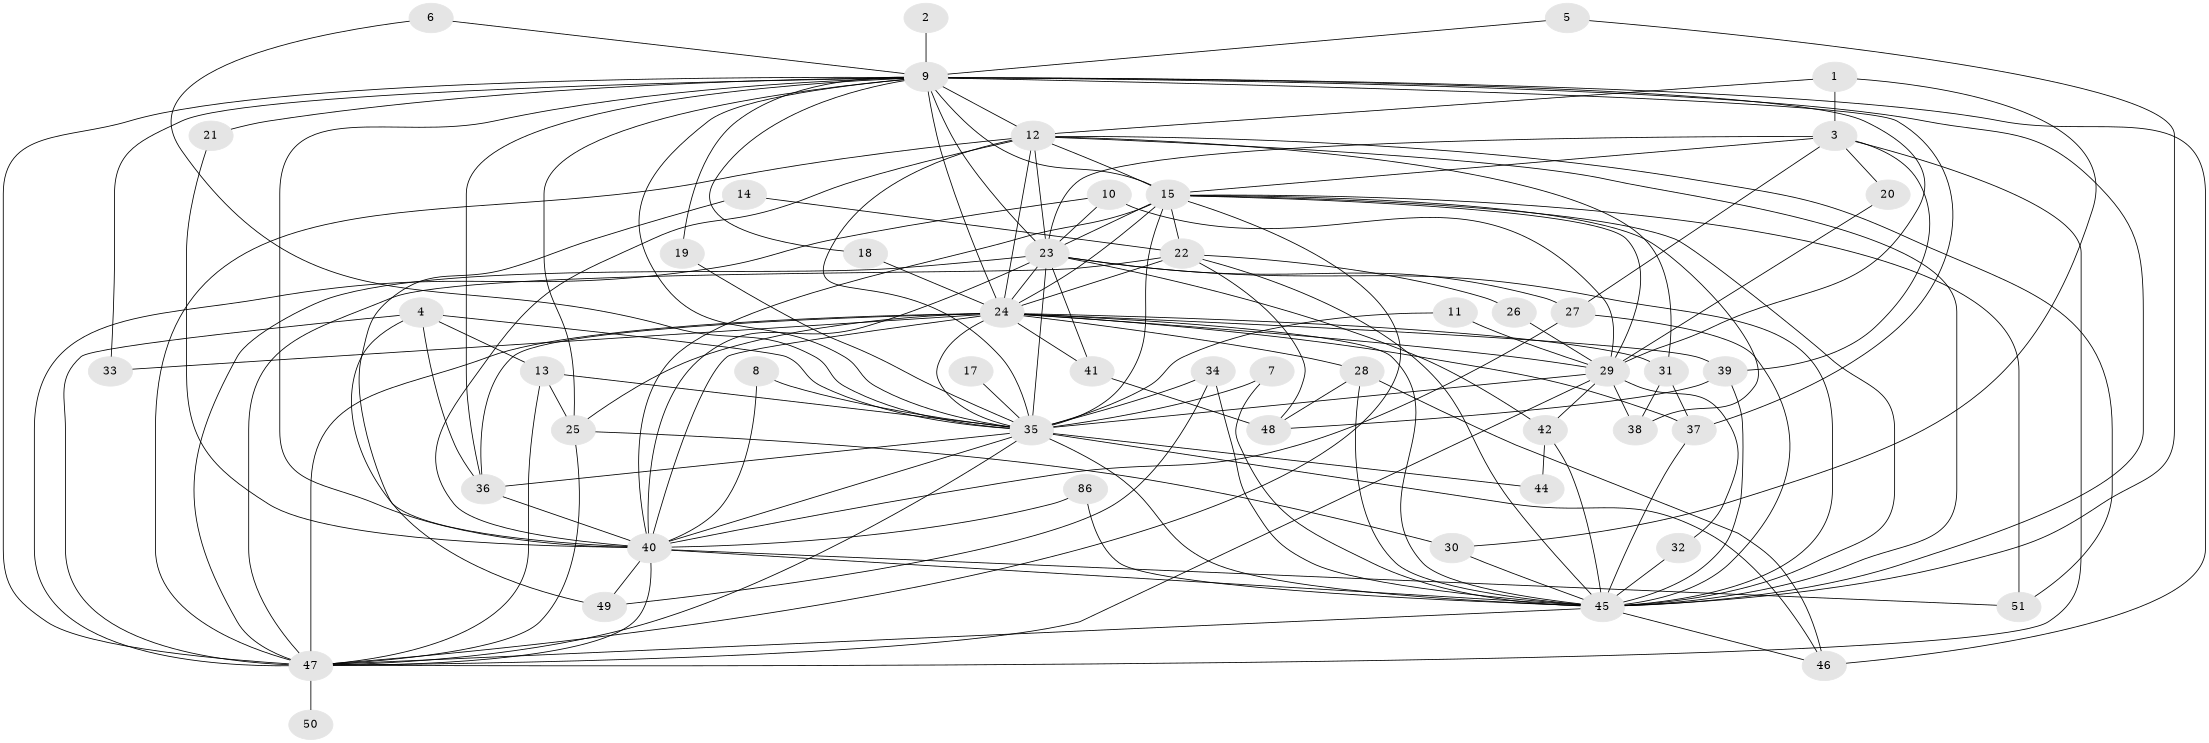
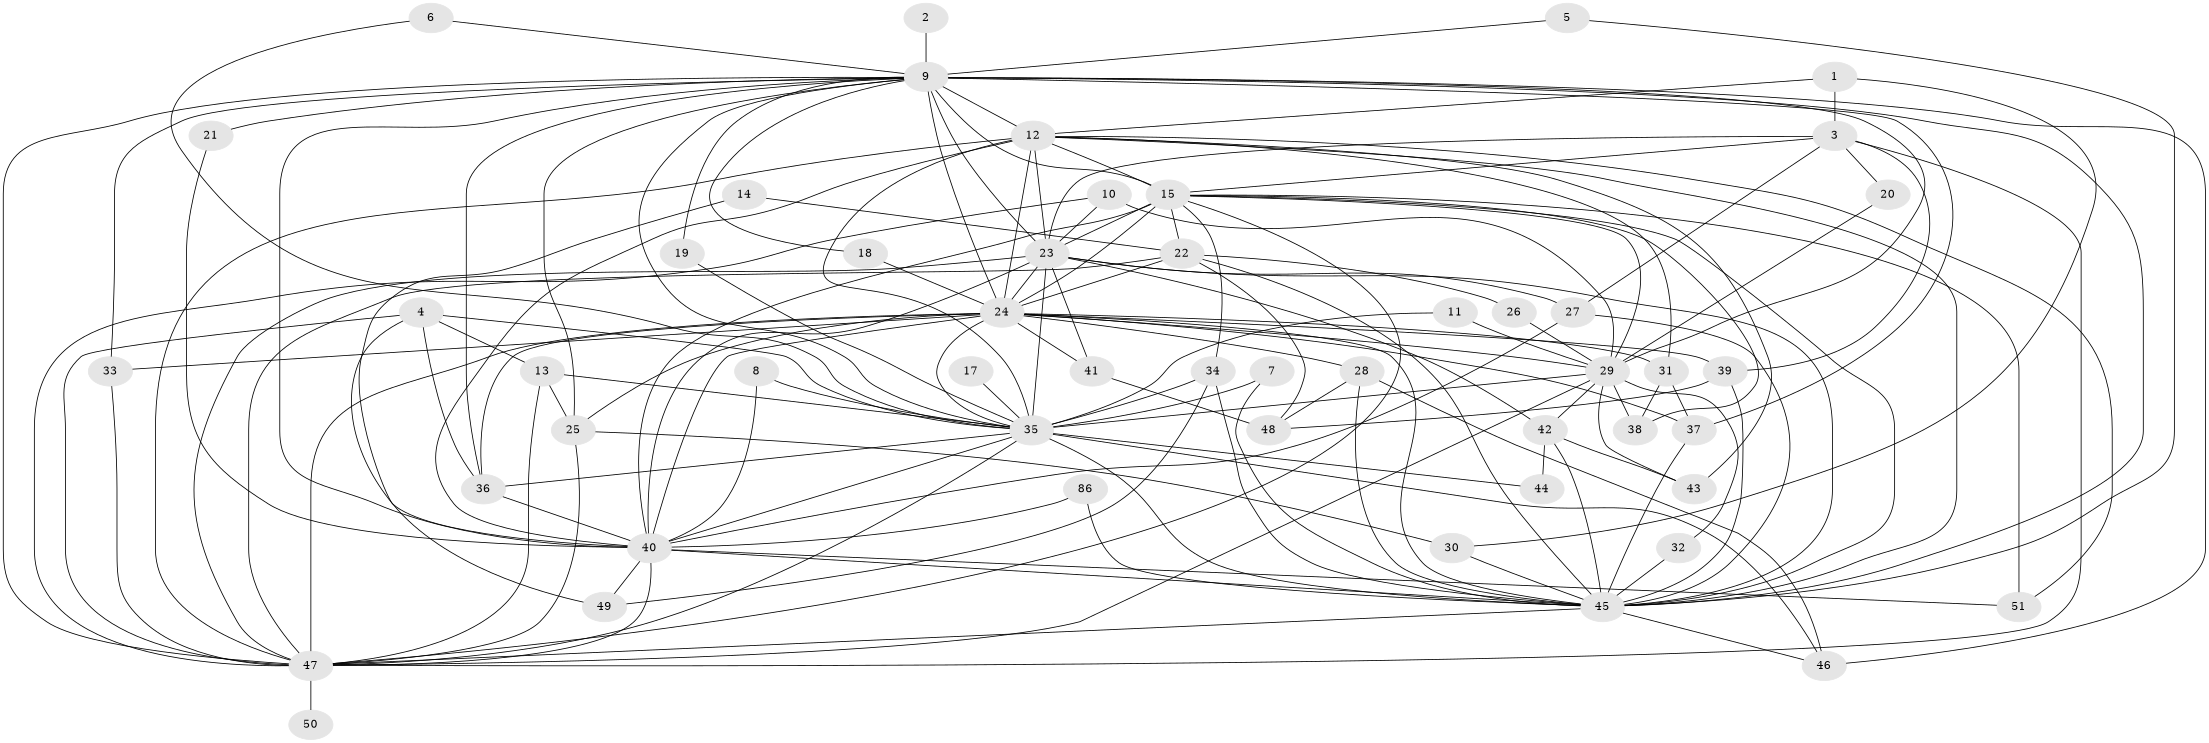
(1143, 339) -> (1221, 284)
none -> (1694, 489)
none -> (120, 585)
